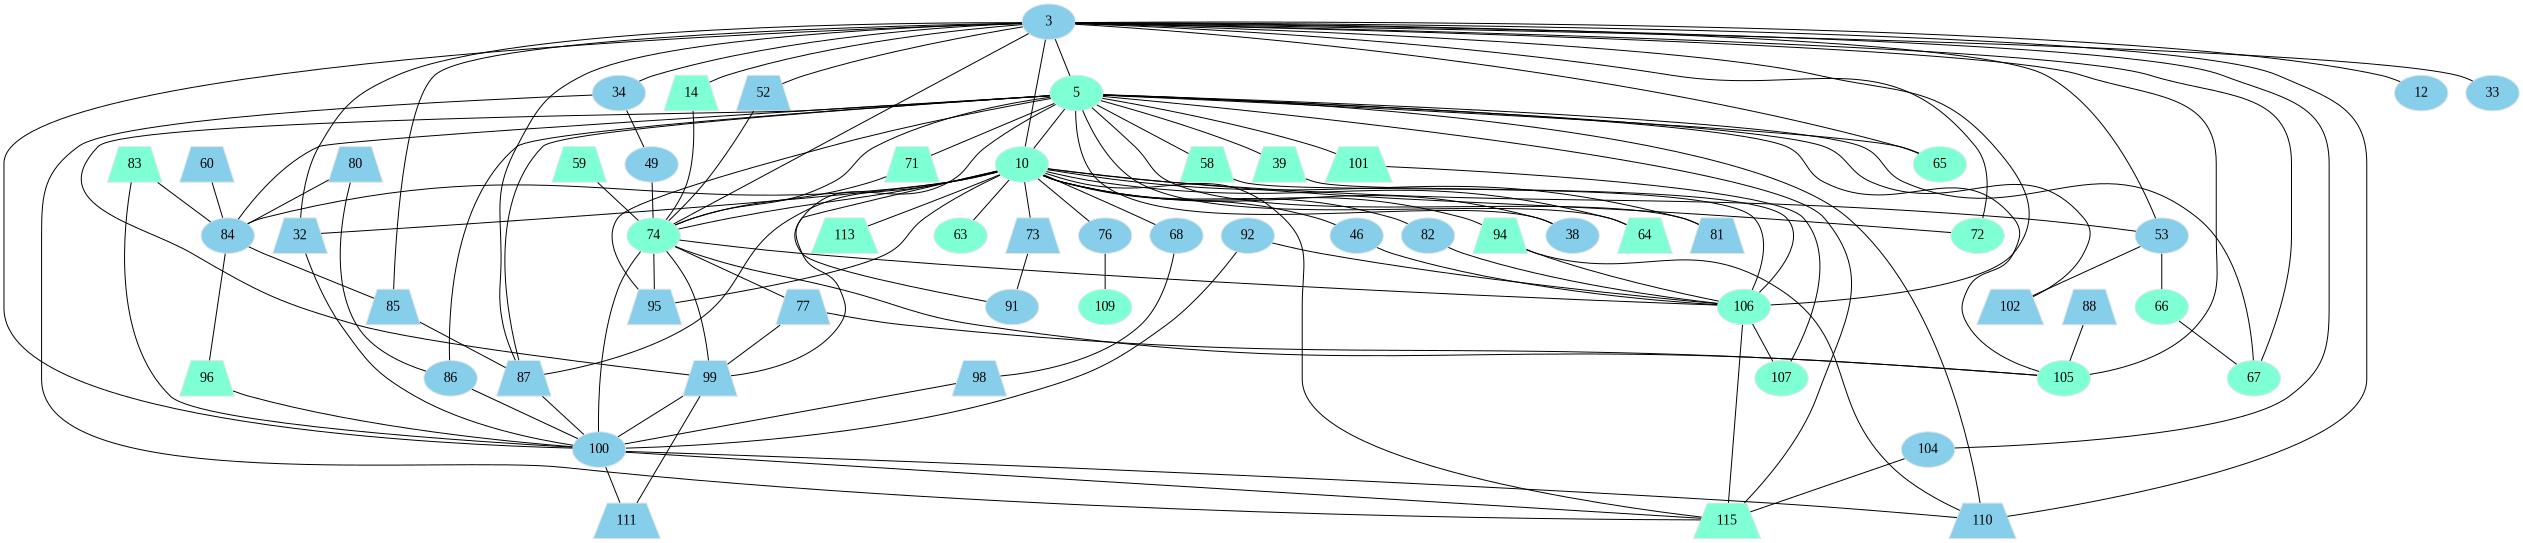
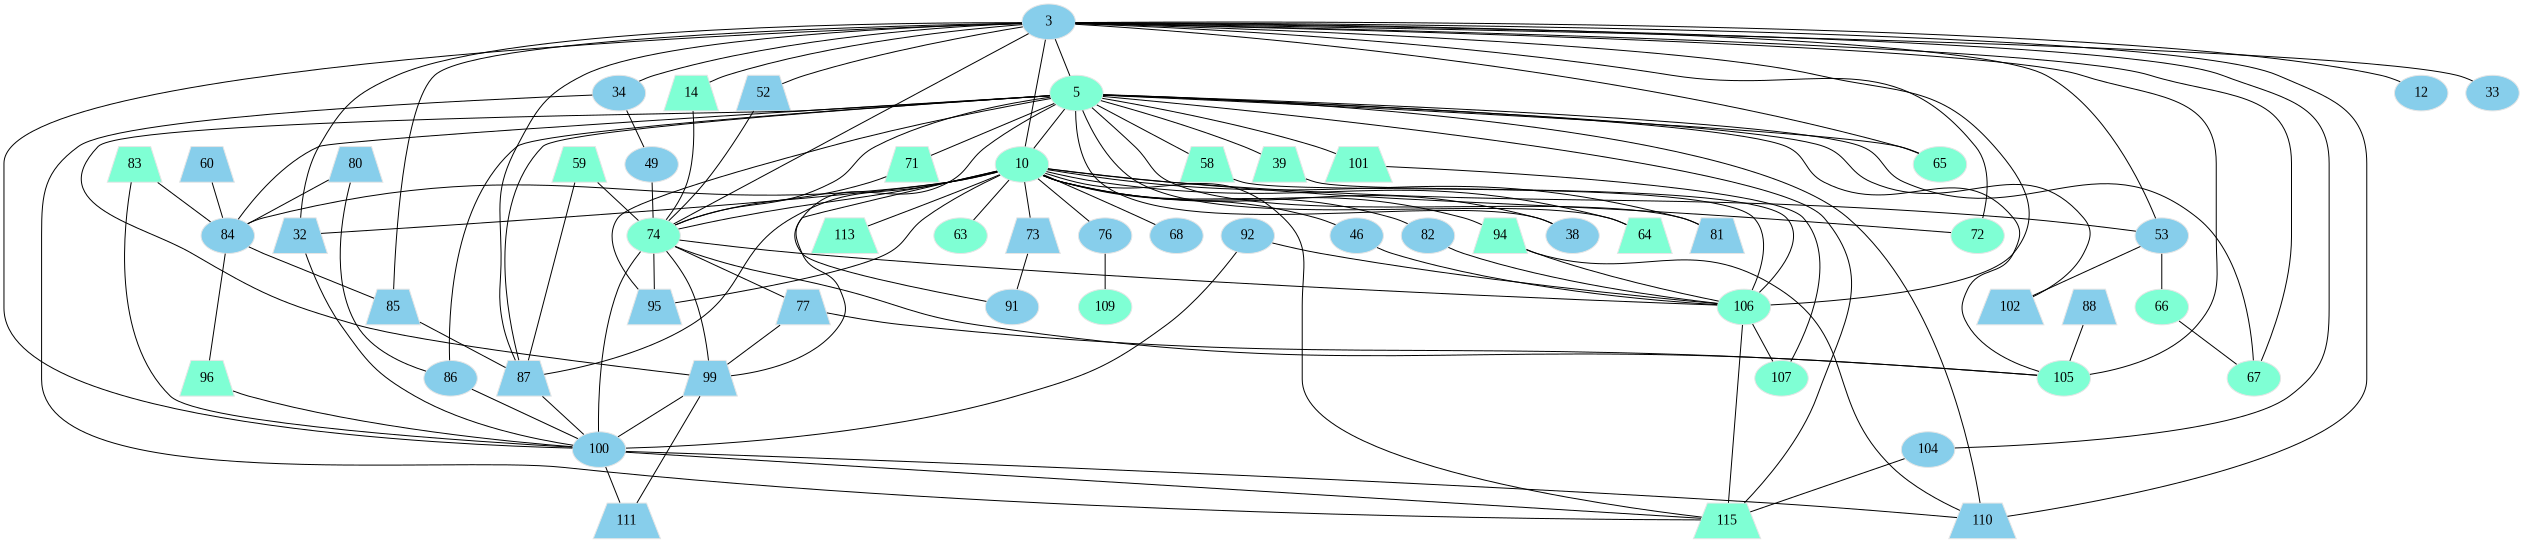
none -> (552, 271)
(979, 378) -> none
